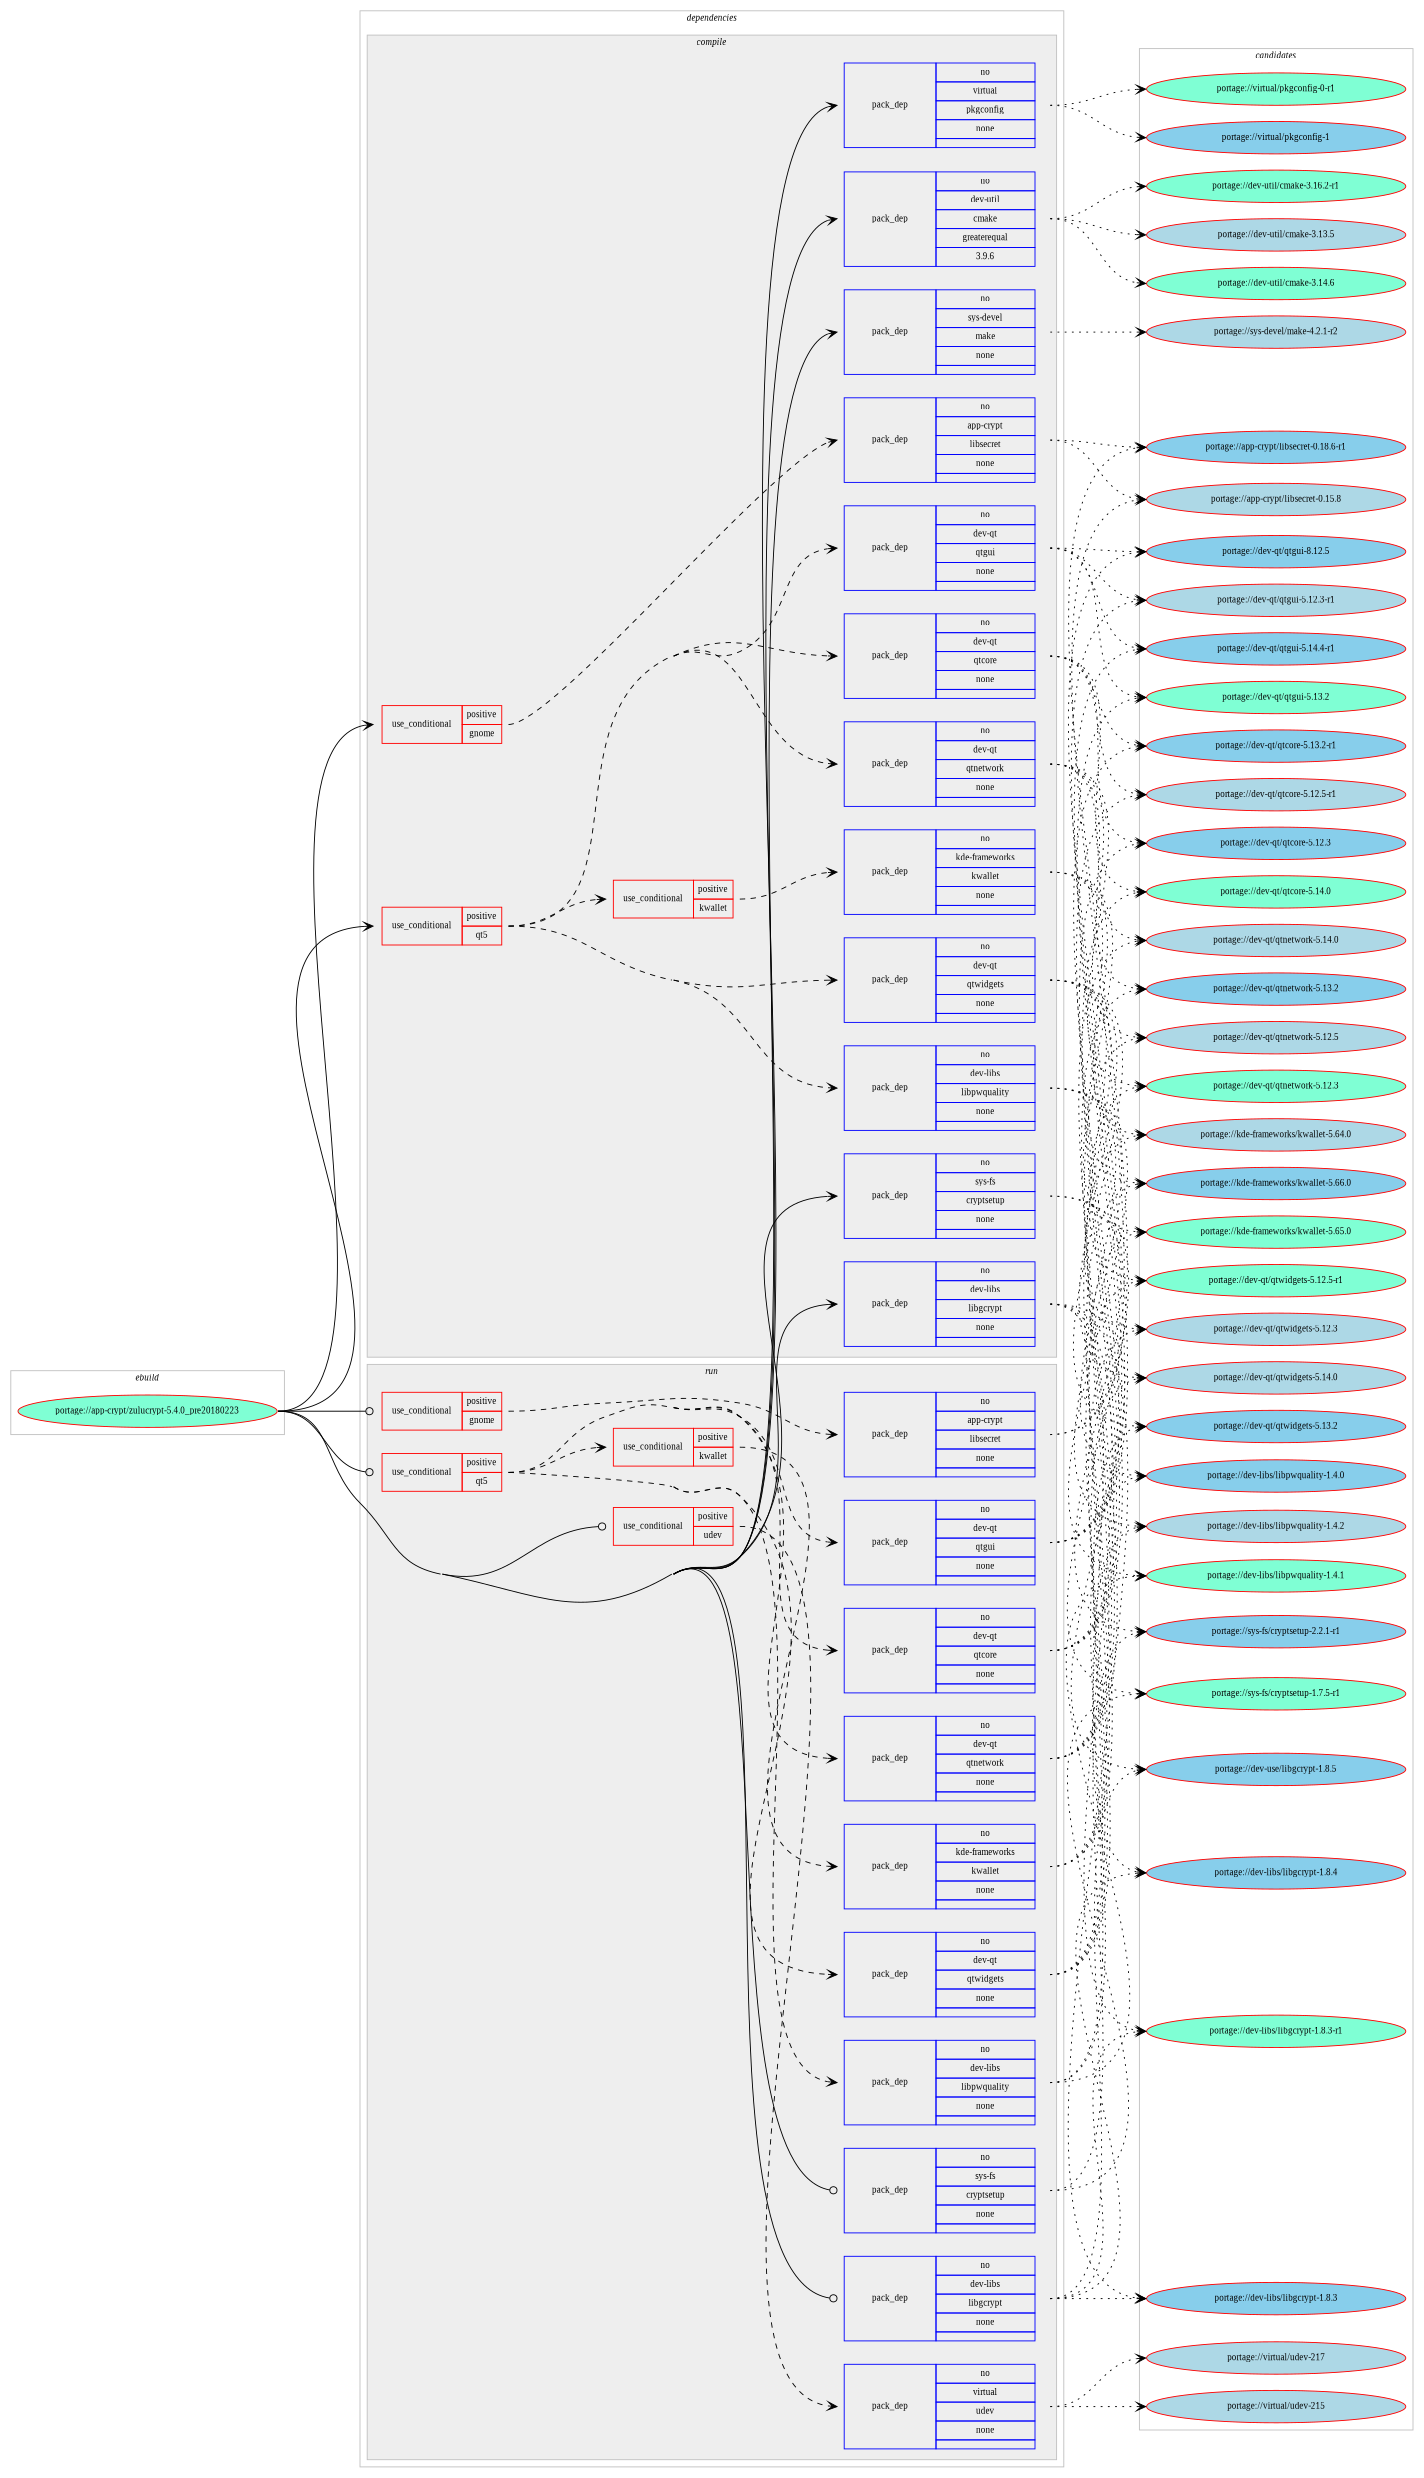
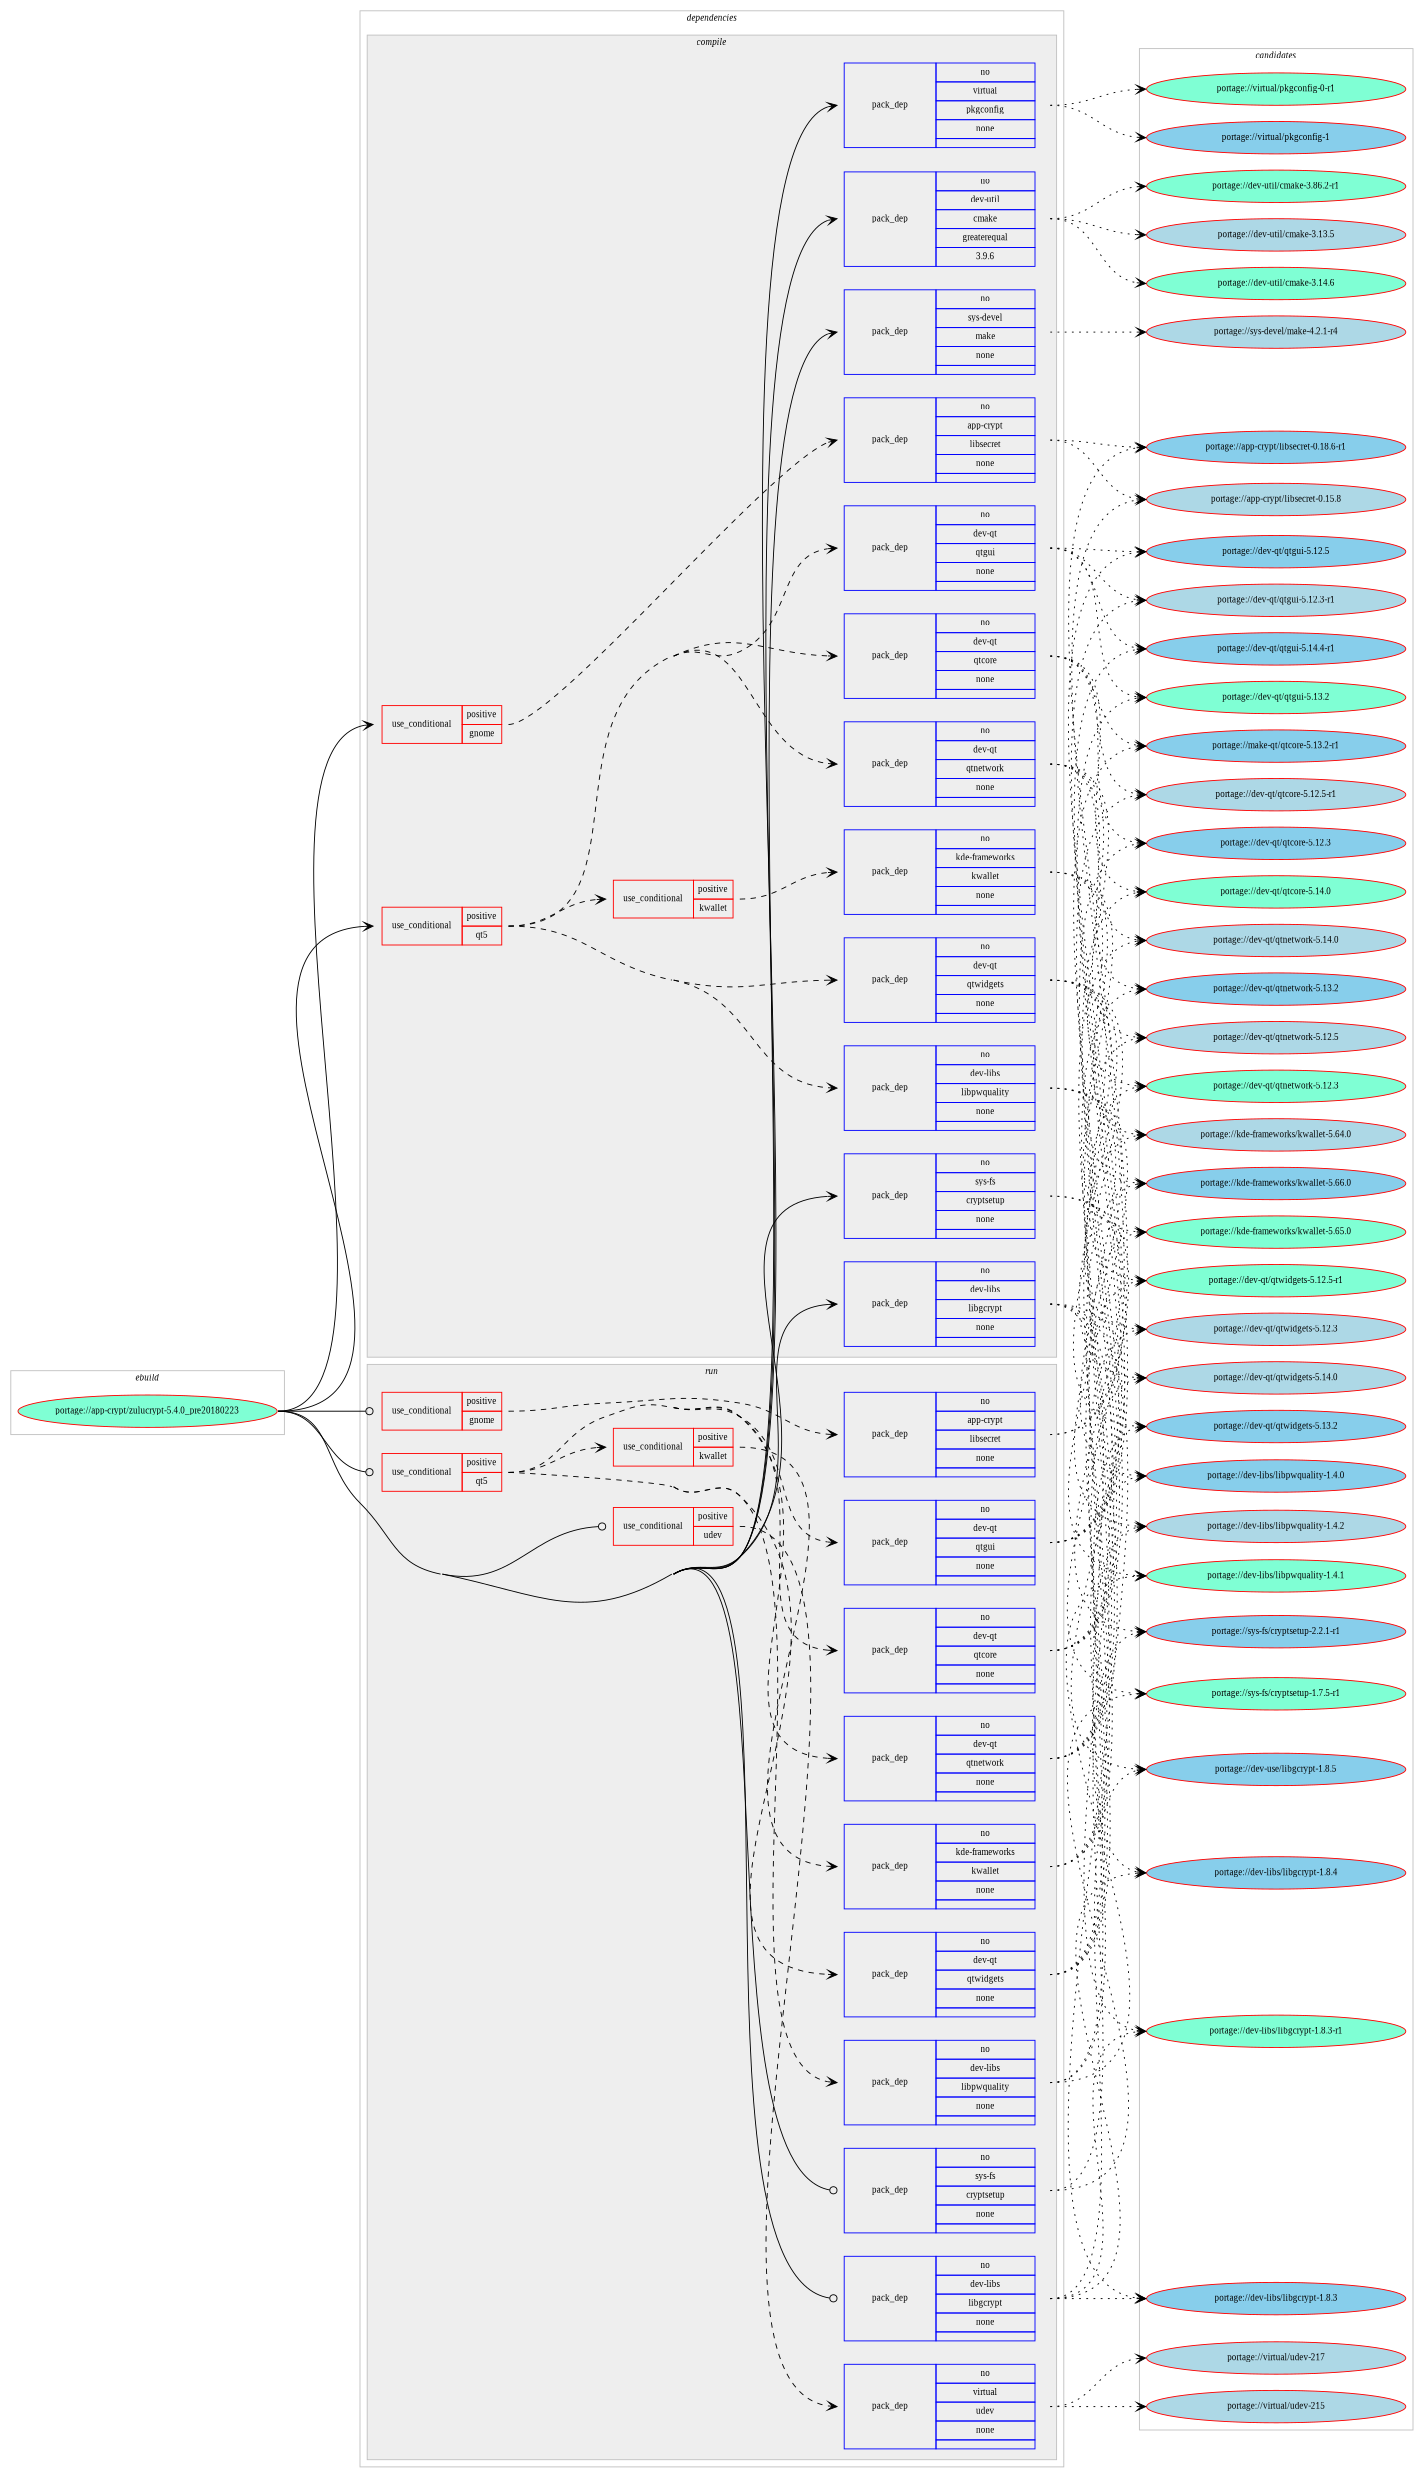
(1276, 186) -> (1276, 186)
(1276, 332) -> (1276, 332)
(1276, 552) -> (1276, 552)
(1276, 746) -> (1276, 746)
